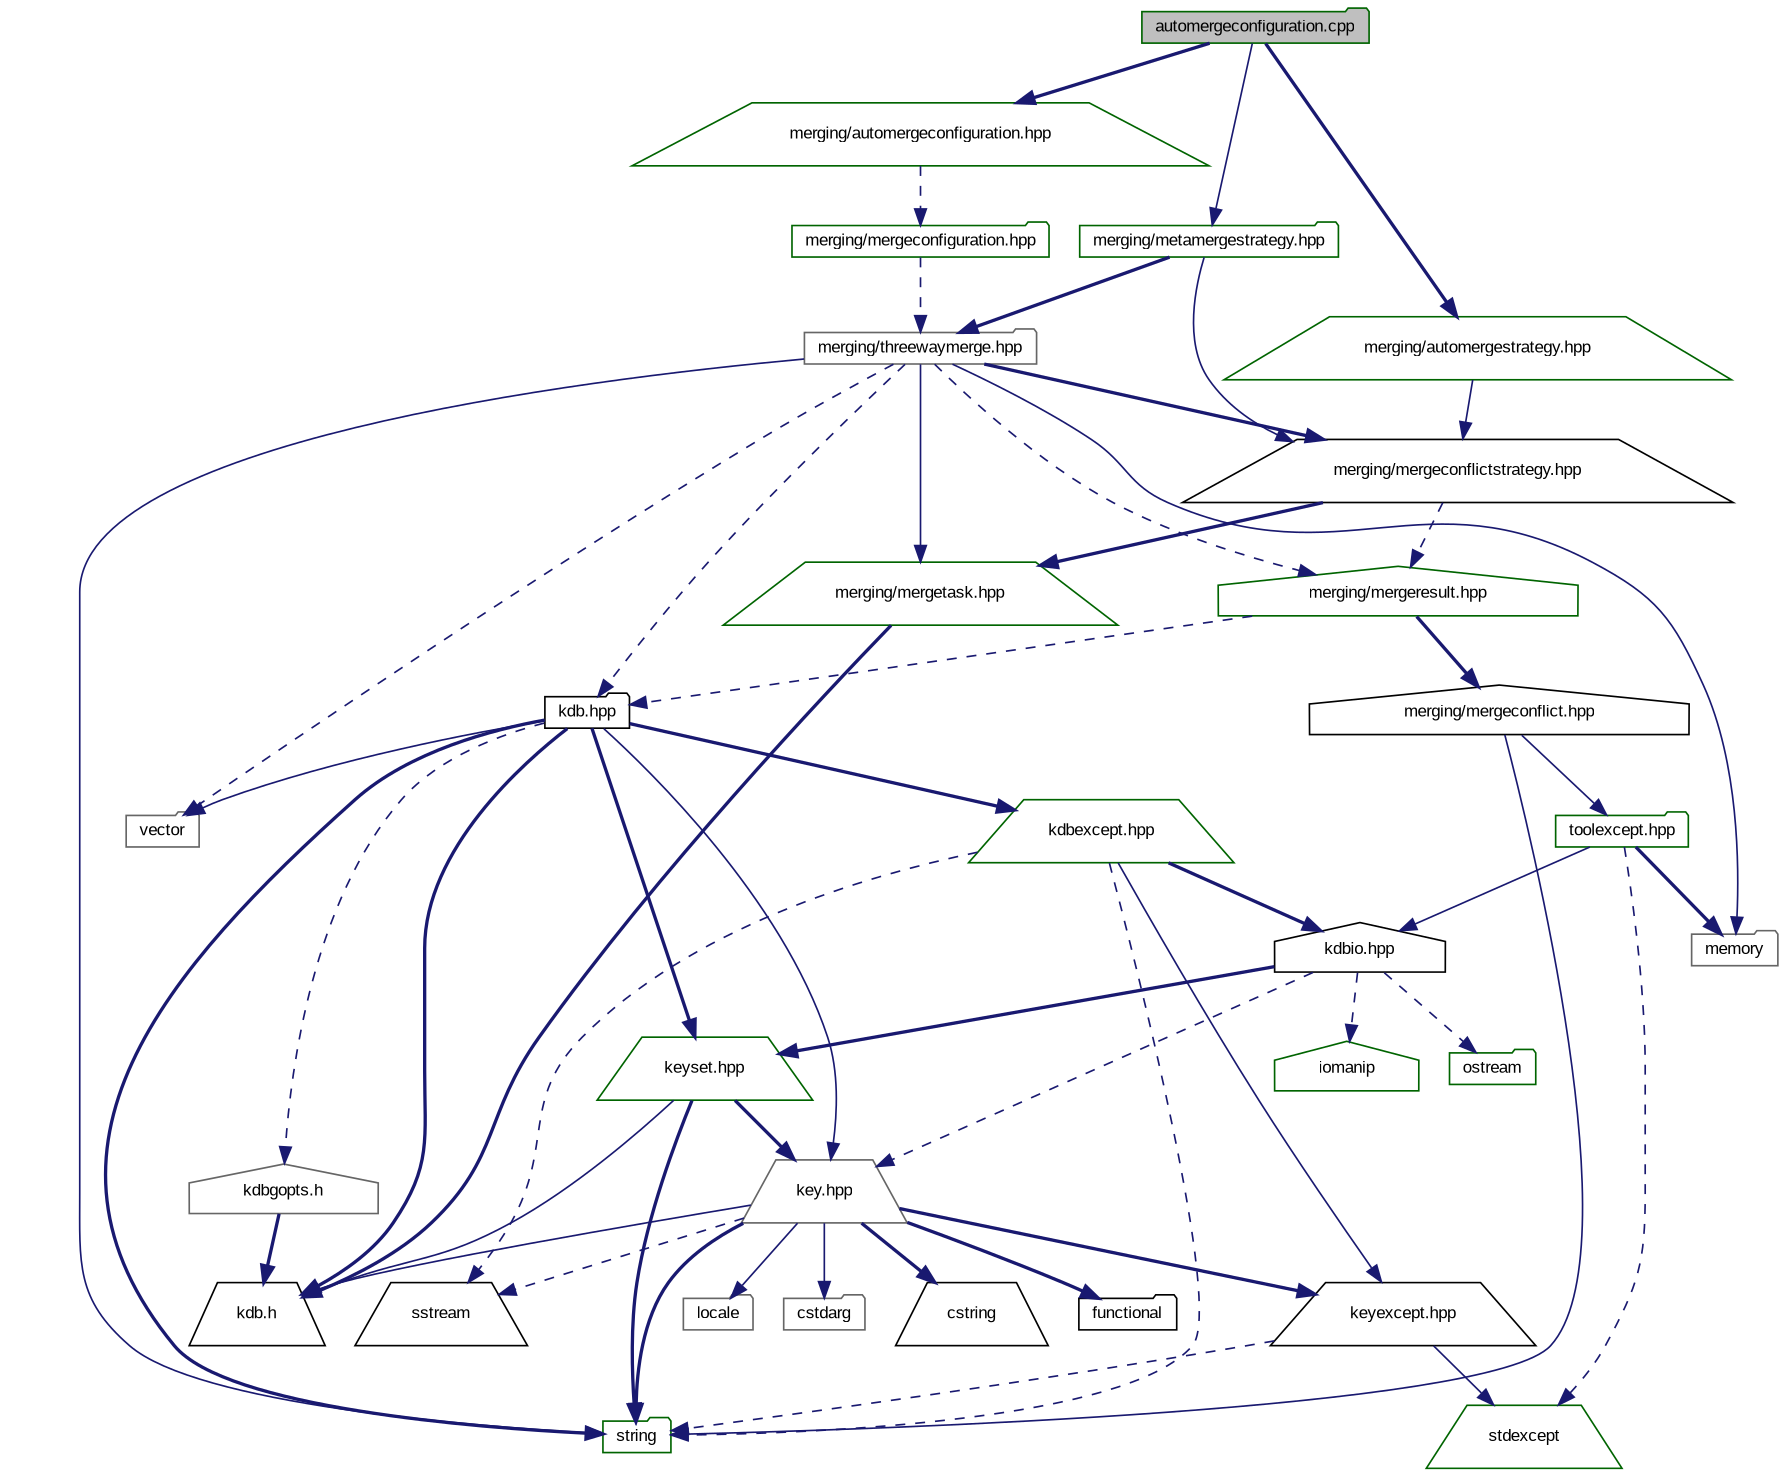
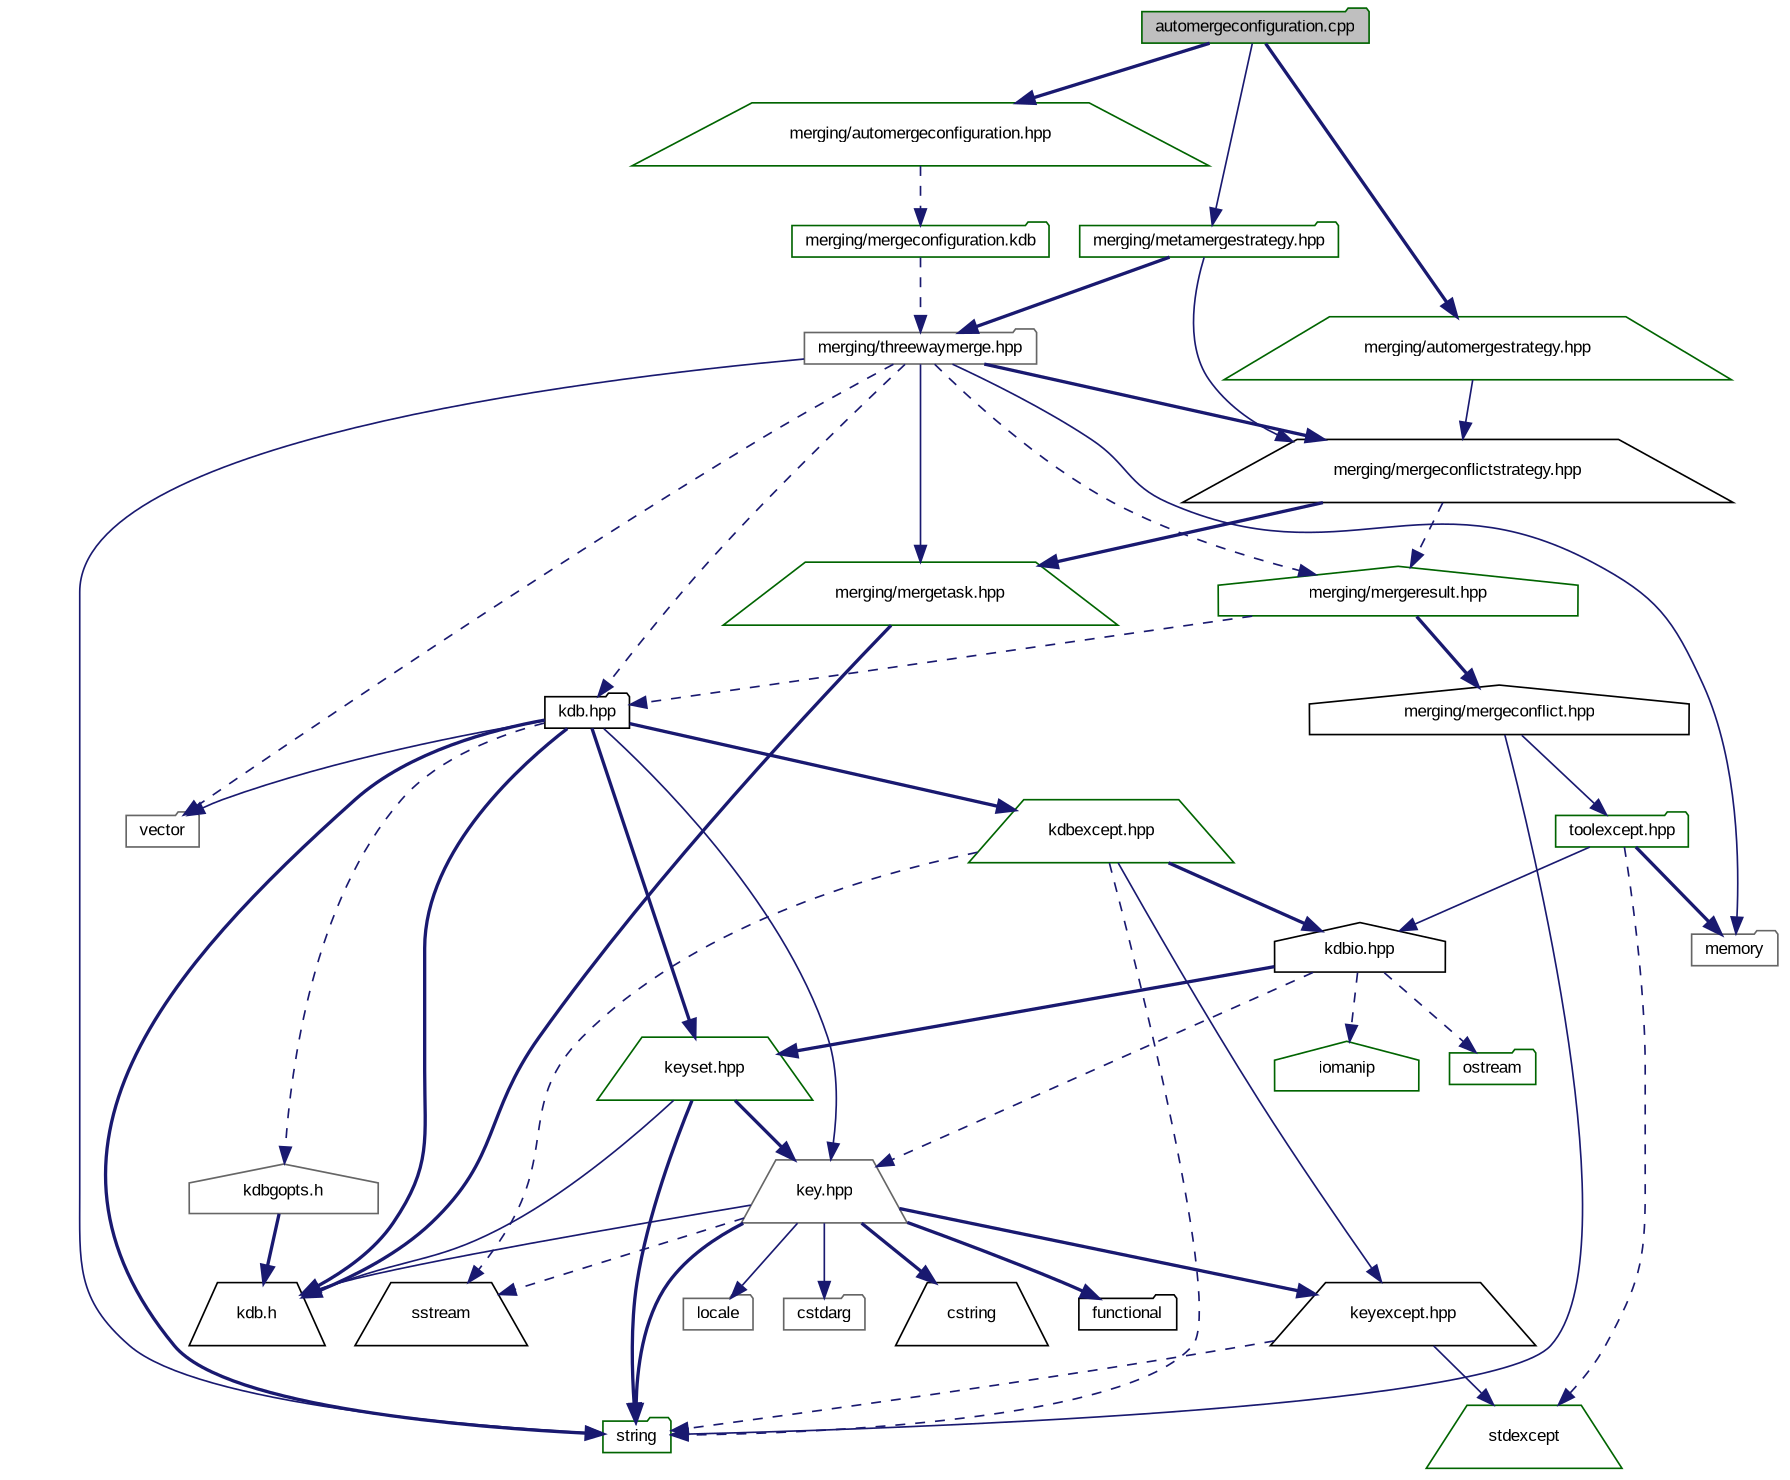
(921, 241) -> (921, 241)
